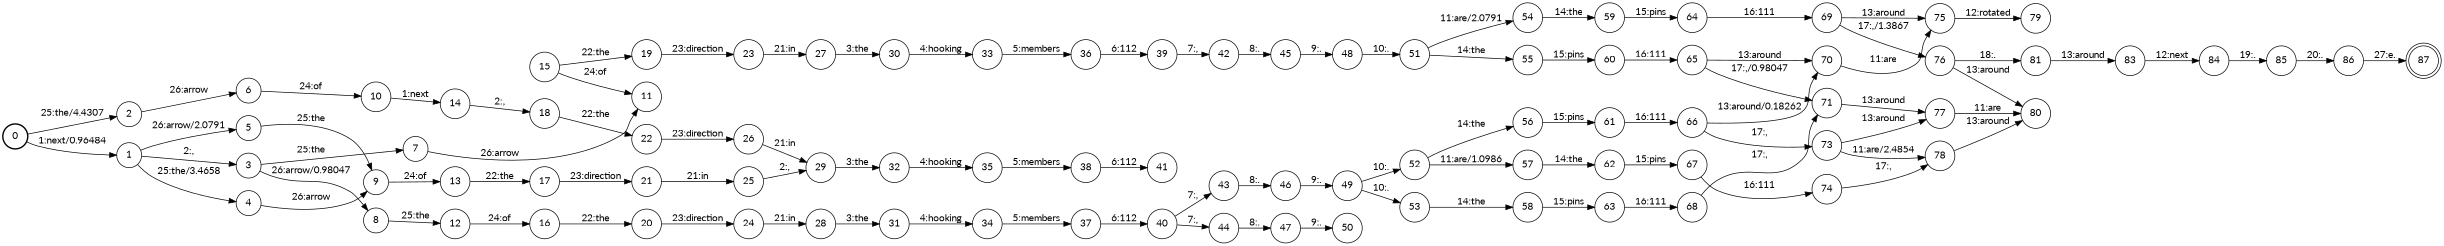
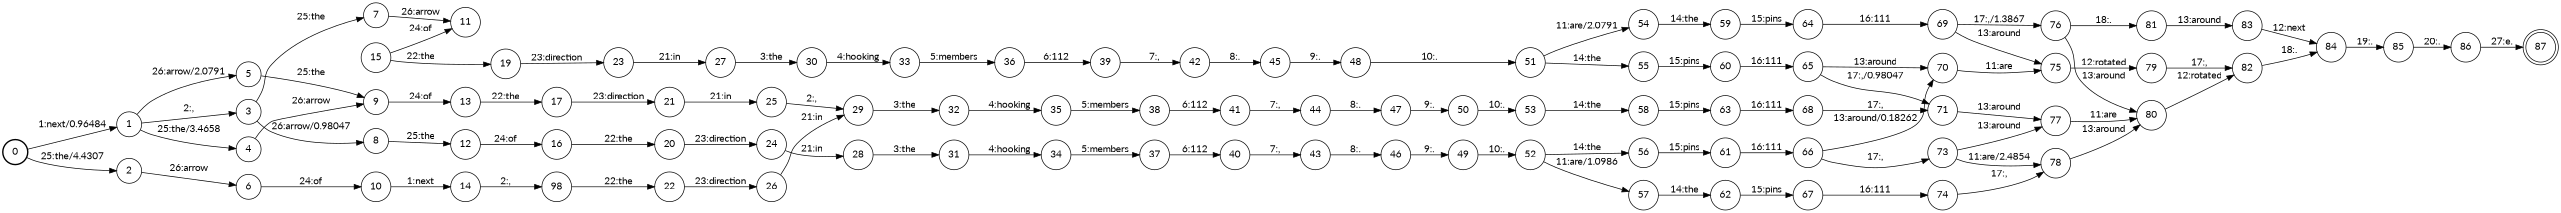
none -> (2247, 68)
(545, 114) -> (557, 187)
(1378, 195) -> (1493, 110)
(1189, 226) -> (1272, 110)
